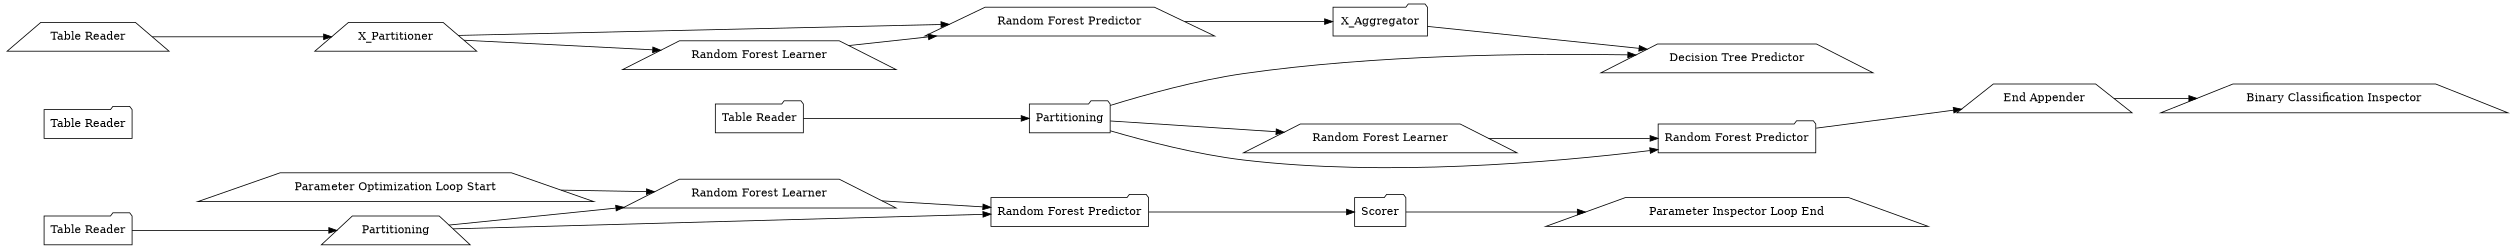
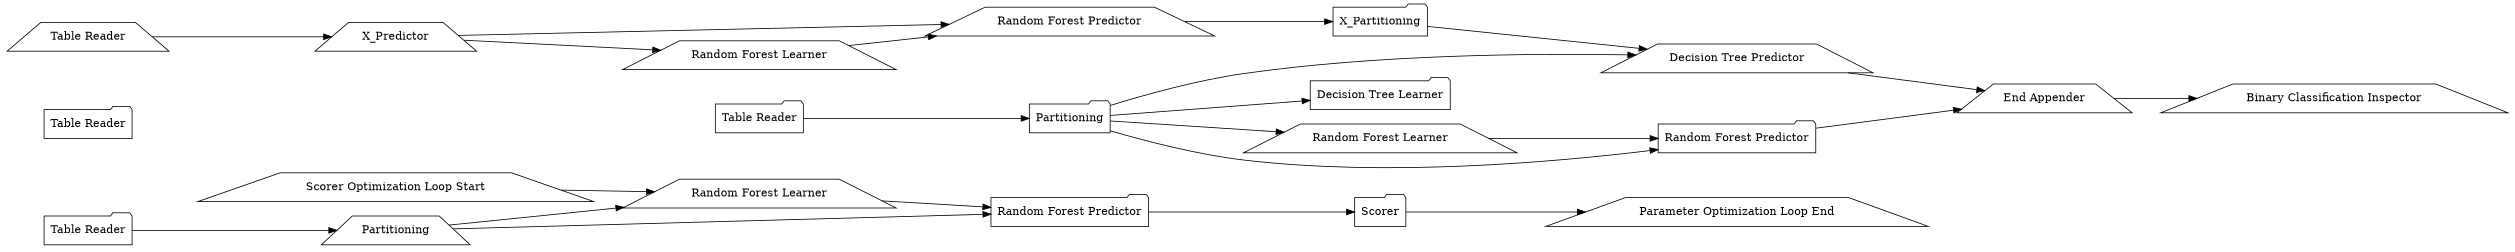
(1380, 22) -> (1380, 22)
(396, 37) -> (396, 37)
none -> (1912, 81)
none -> (1380, 95)
(396, 187) -> (396, 187)
(1737, 212) -> (1737, 212)
